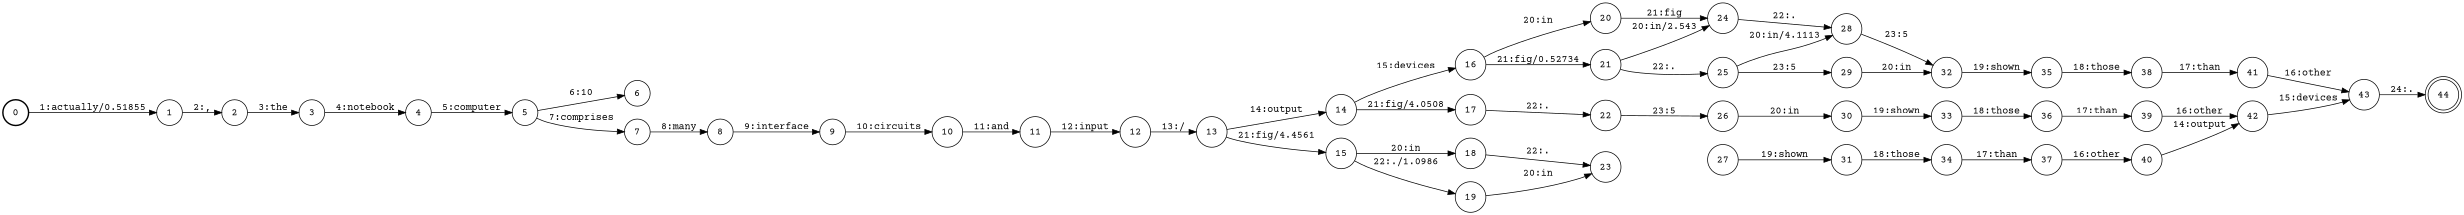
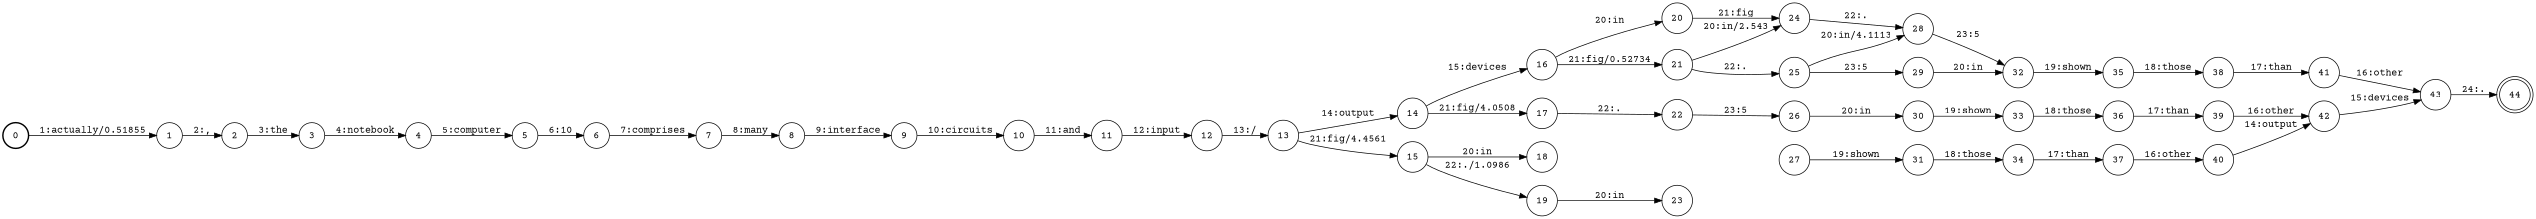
(576, 128) -> (649, 136)
(1534, 160) -> none
